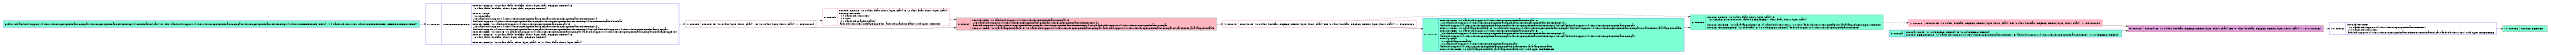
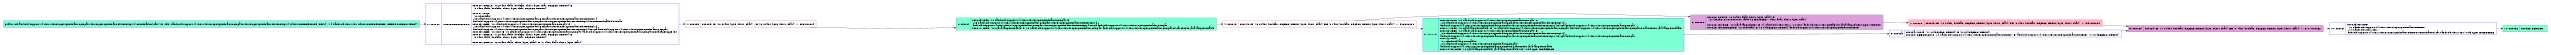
(1521, 14) -> (1521, 14)
(886, 17) -> none
(1787, 22) -> (1787, 22)
(1895, 23) -> (1895, 23)
(1086, 24) -> (1086, 24)
(1405, 28) -> (1405, 28)
(1686, 28) -> (1786, 34)
(2005, 34) -> (2005, 34)
(1456, 41) -> (1458, 41)
